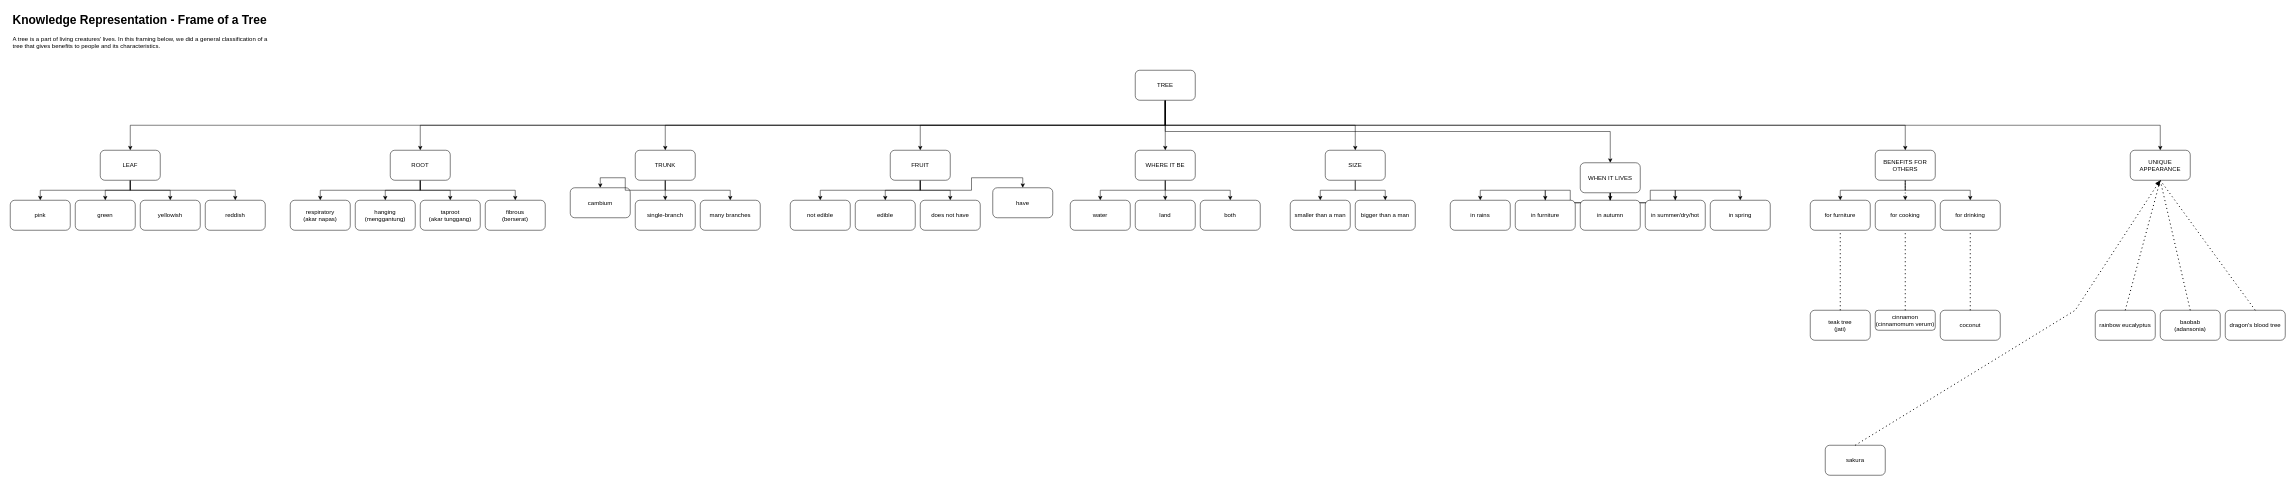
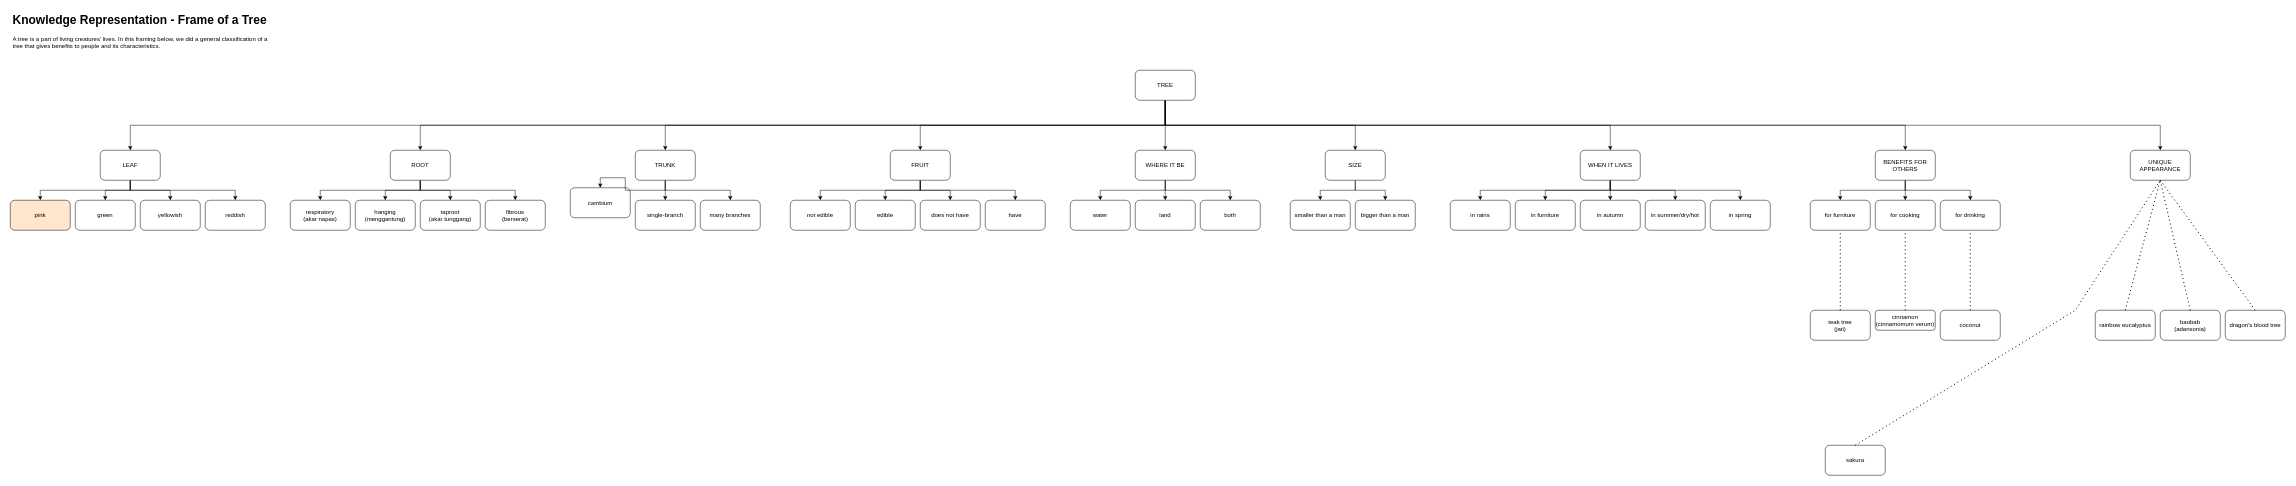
(1610, 178) -> (1610, 165)
(2156, 186) -> (2156, 186)
(1905, 194) -> (1905, 194)
(1023, 203) -> (1015, 215)
(40, 215) -> (40, 215)
